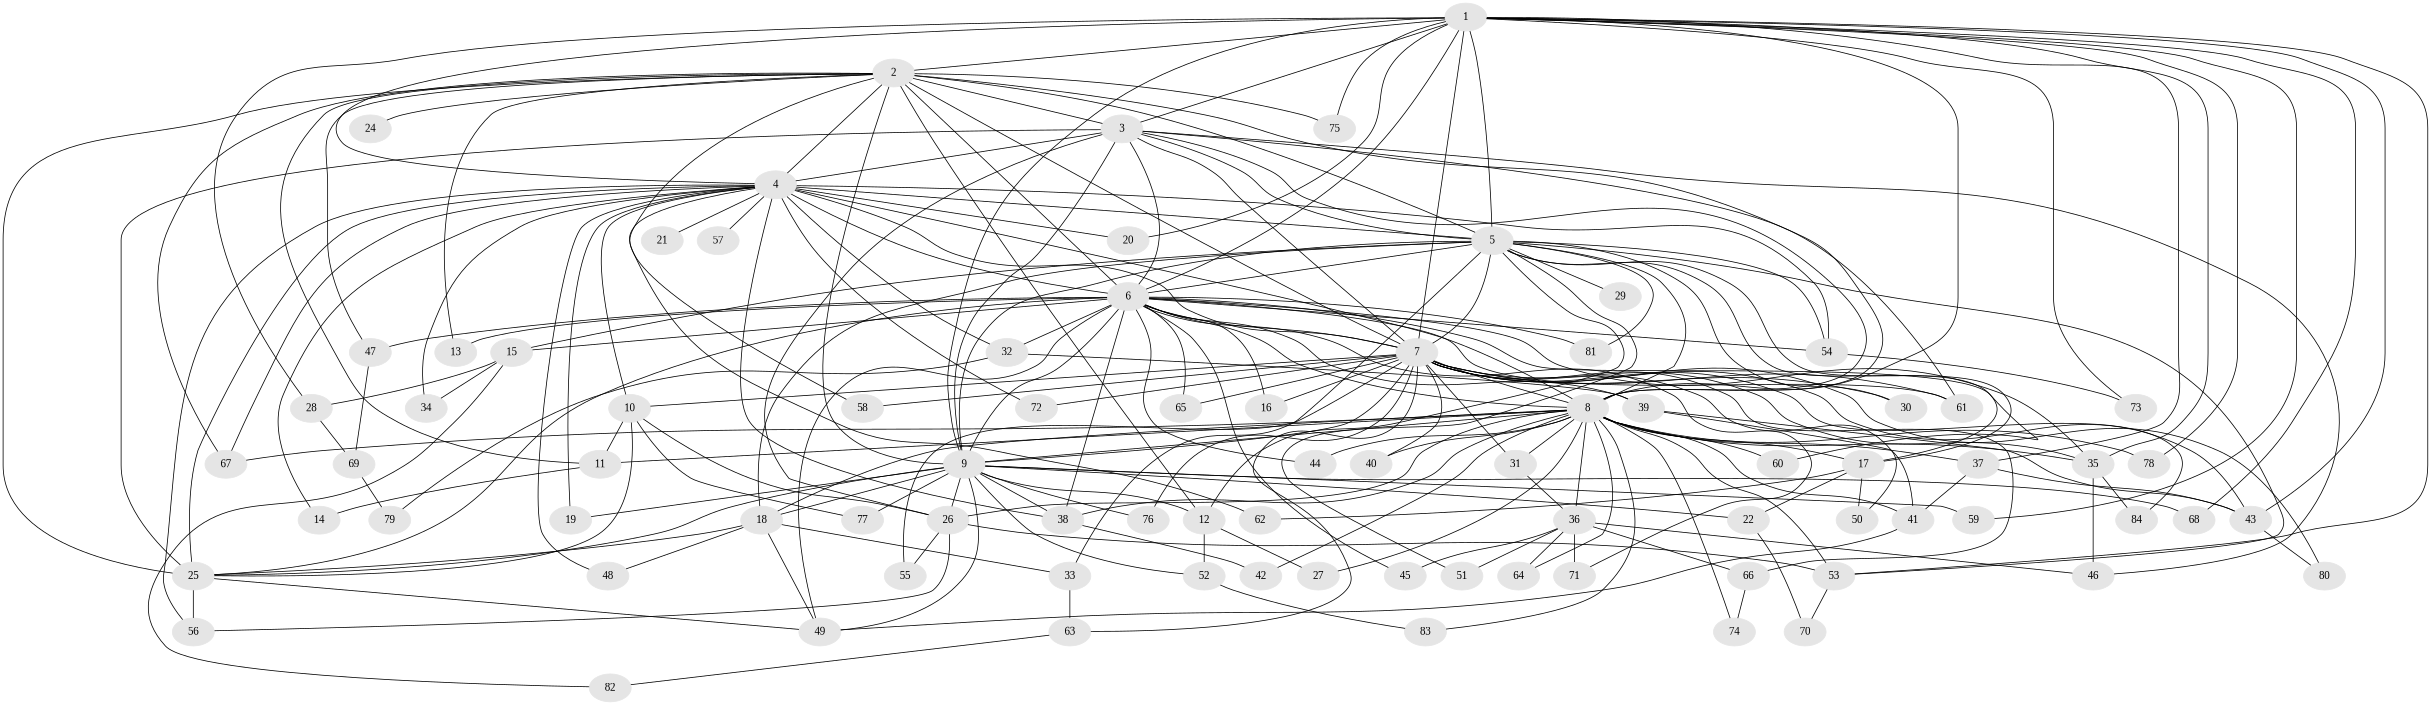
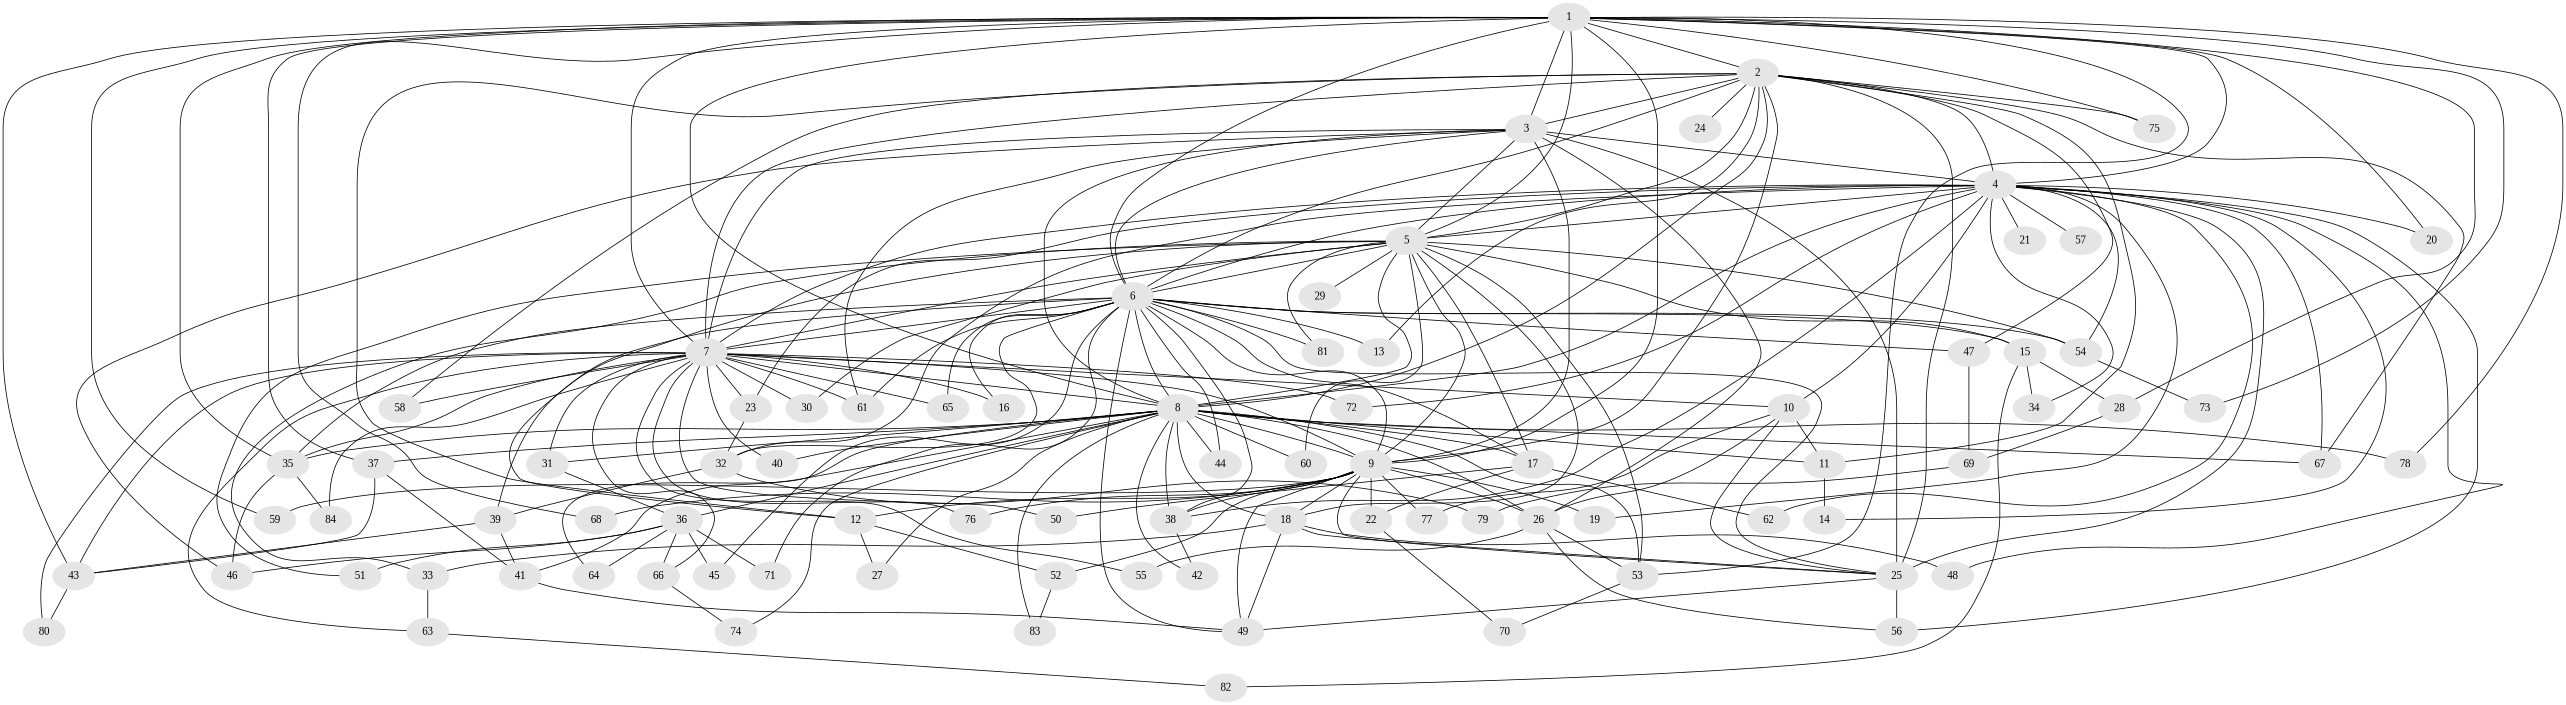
none -> (751, 408)
